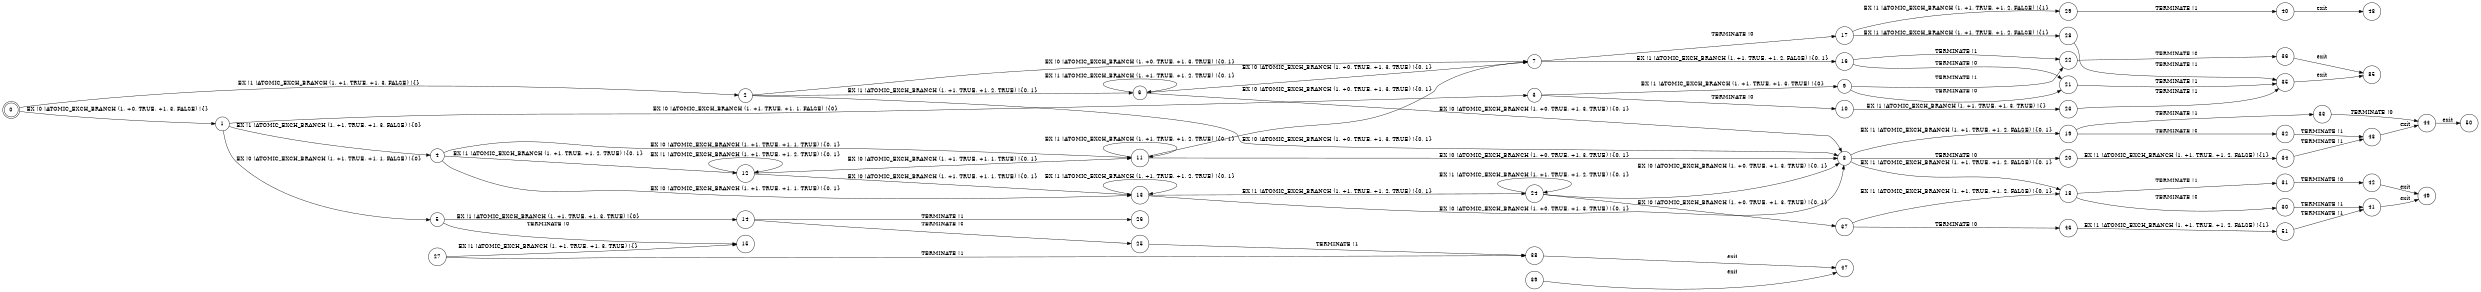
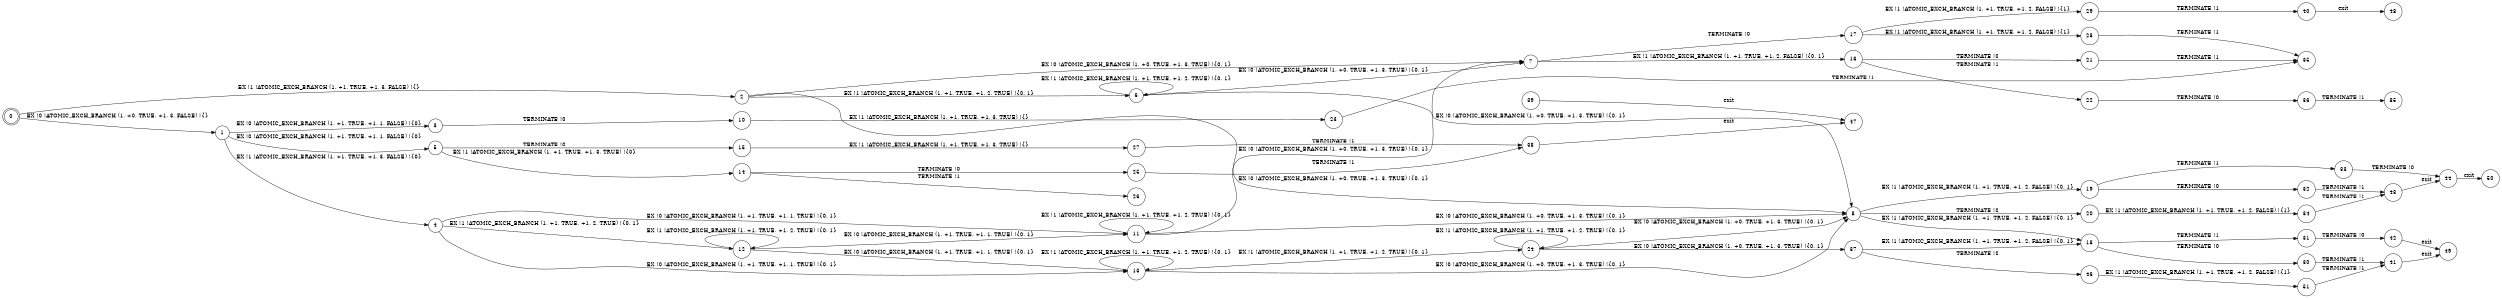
(2322, 57) -> (2344, 98)
(2327, 80) -> none
(1845, 86) -> none
(590, 252) -> (937, 148)
